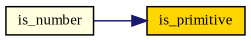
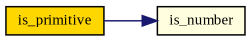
(113, 21) -> (123, 21)
